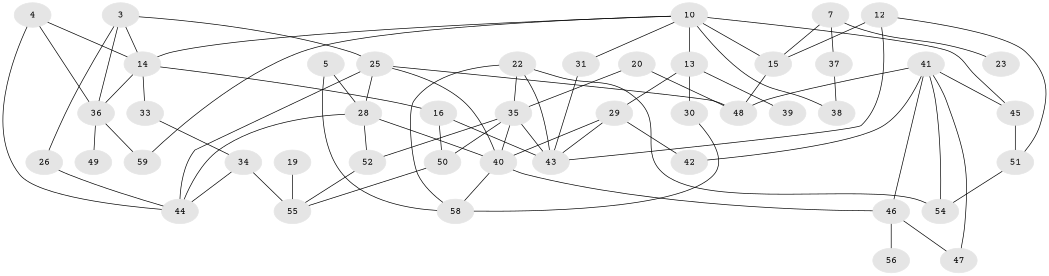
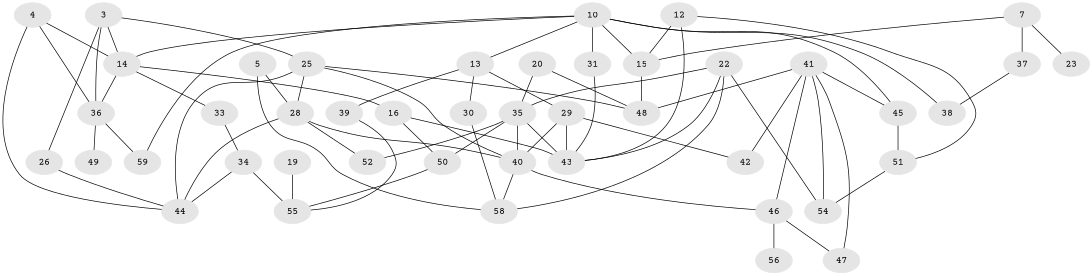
(330, 187) -> (388, 179)
